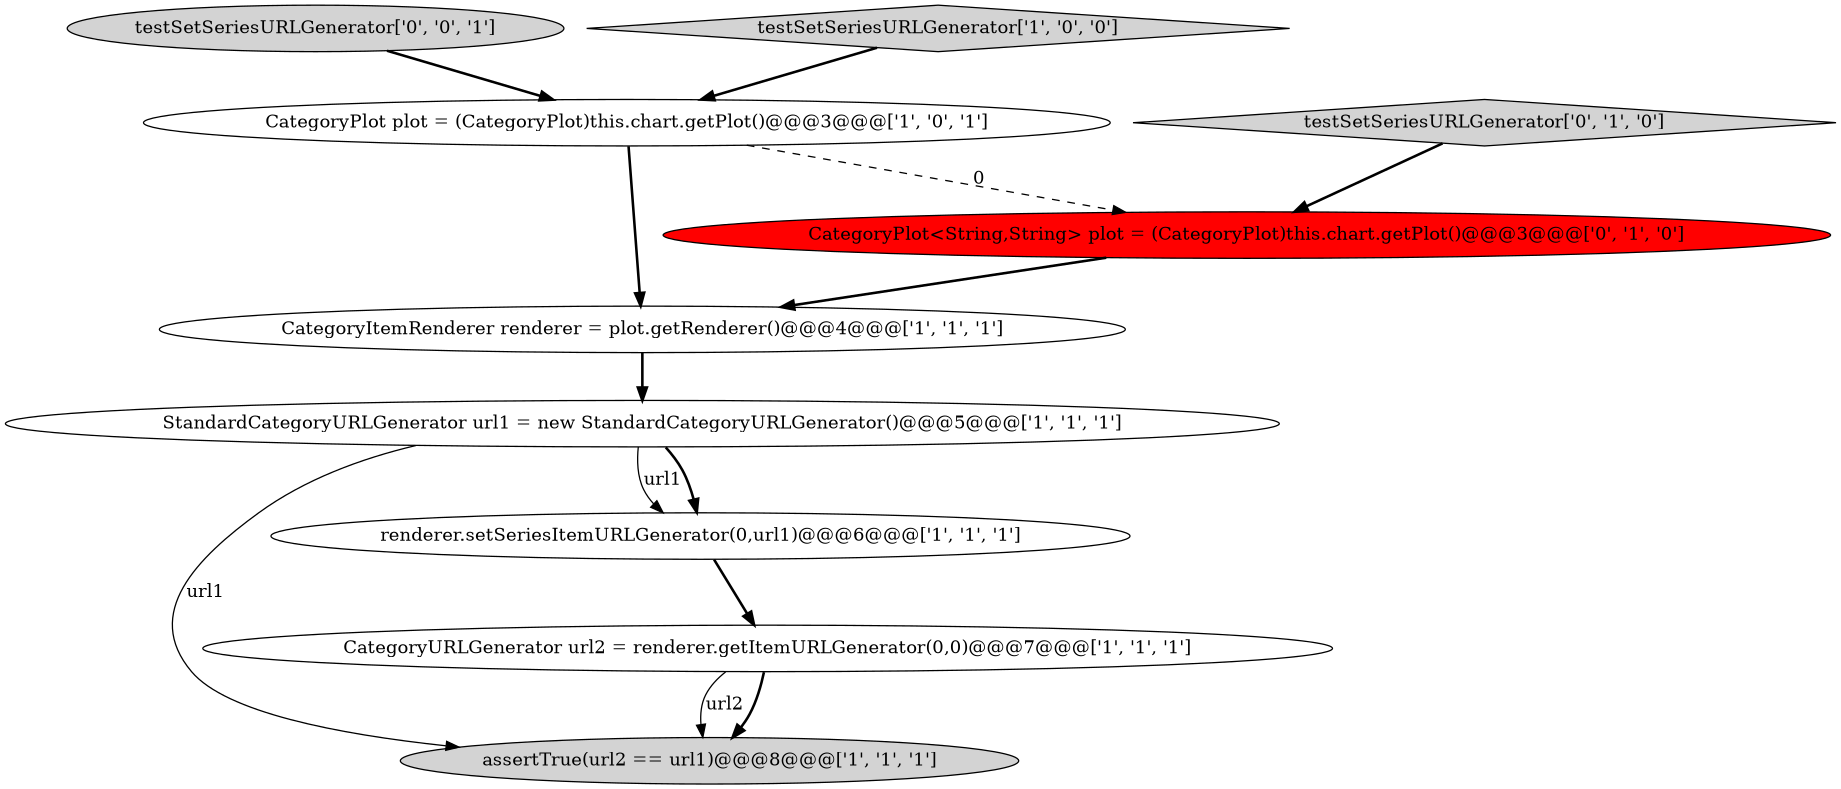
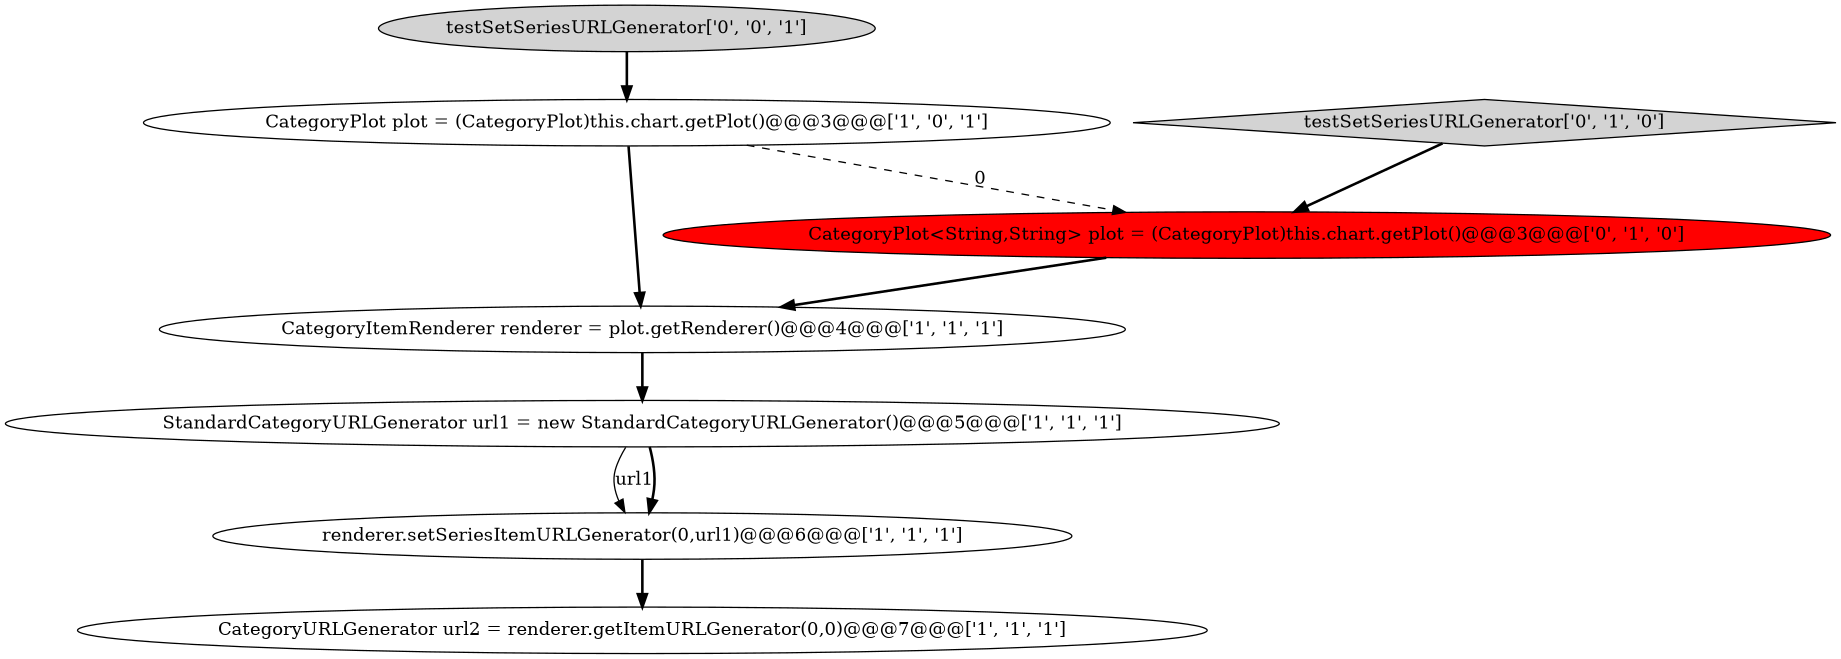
(938, 28) -> none
(710, 761) -> none
